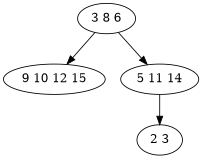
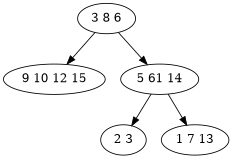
(160, 79) -> (160, 79)
none -> (195, 140)
